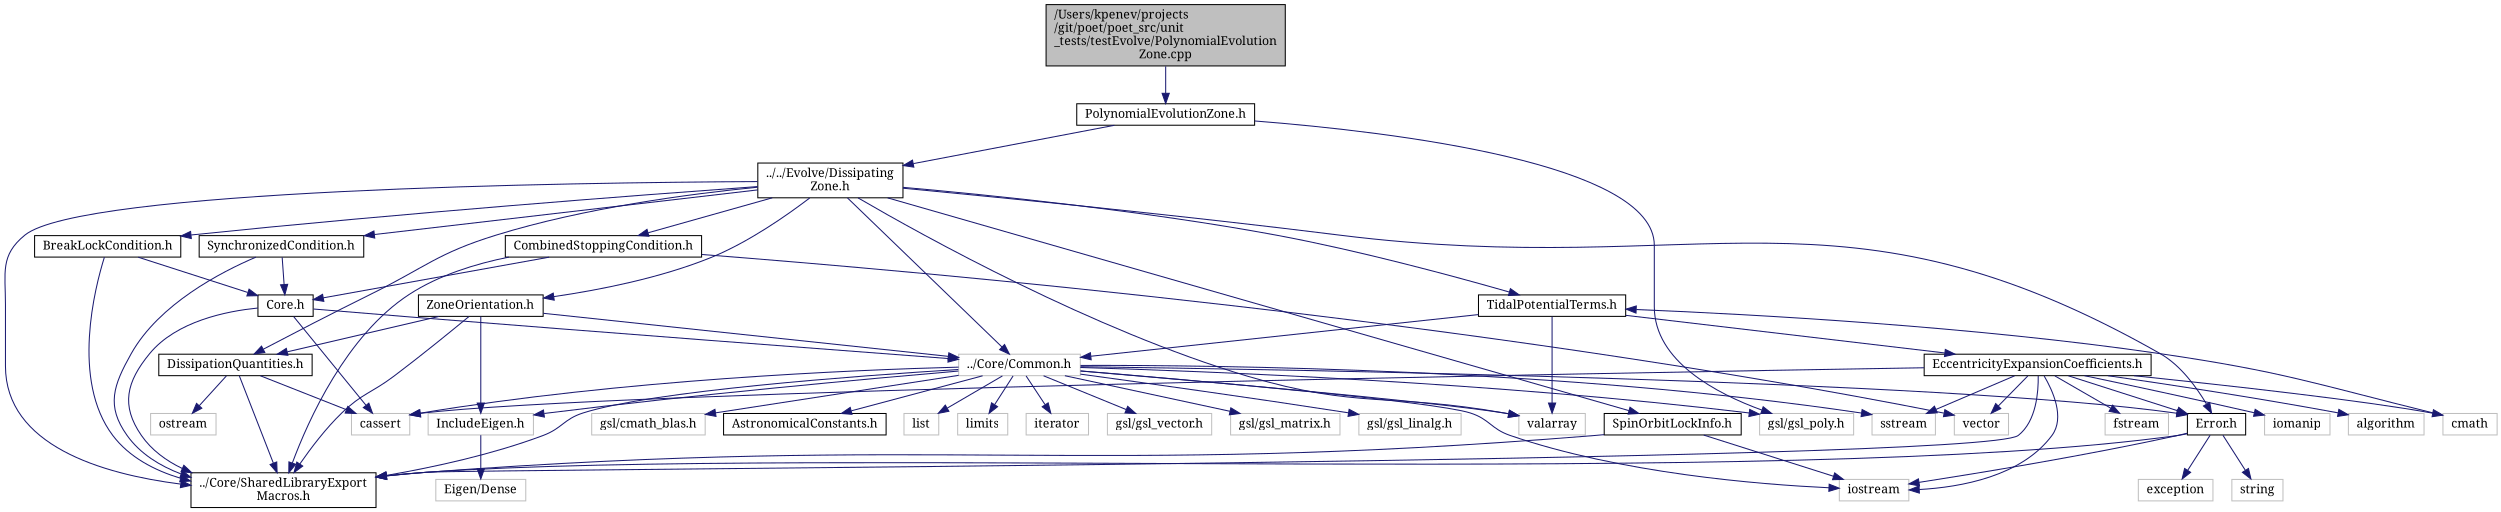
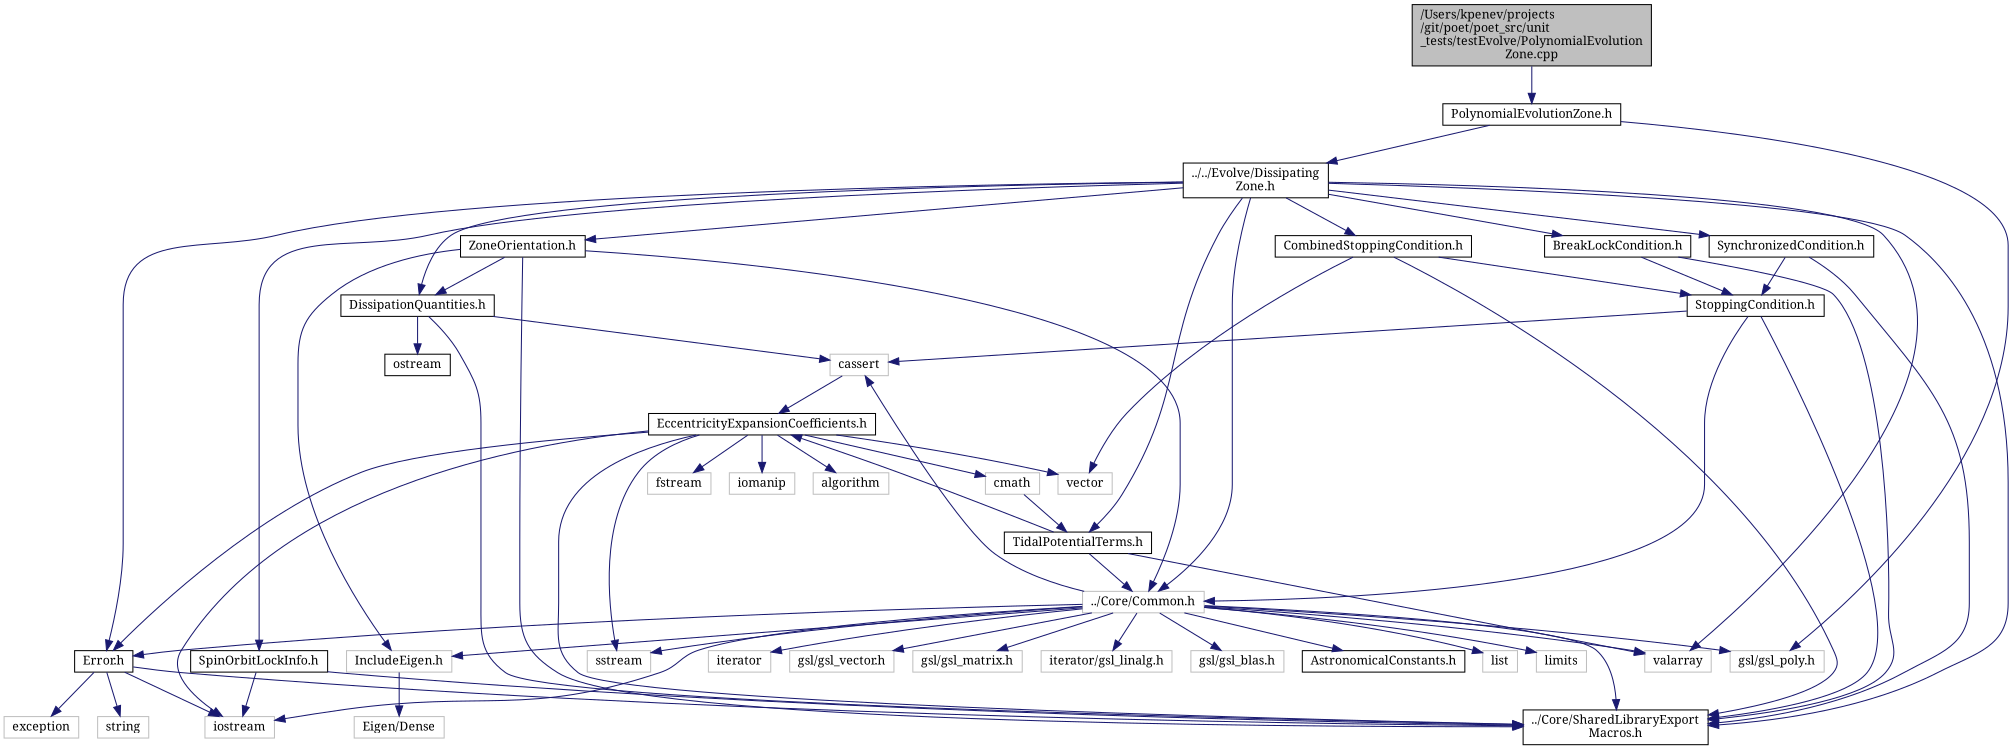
(286, 306) -> (1756, 306)
(1021, 387) -> (815, 392)
(183, 424) -> (418, 365)
(648, 424) -> (1237, 661)
(1410, 424) -> (1107, 661)
